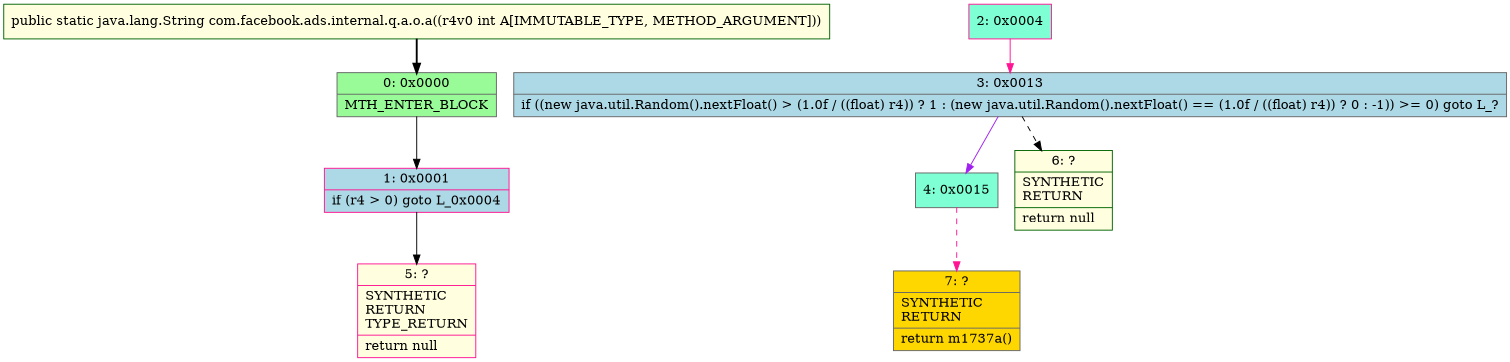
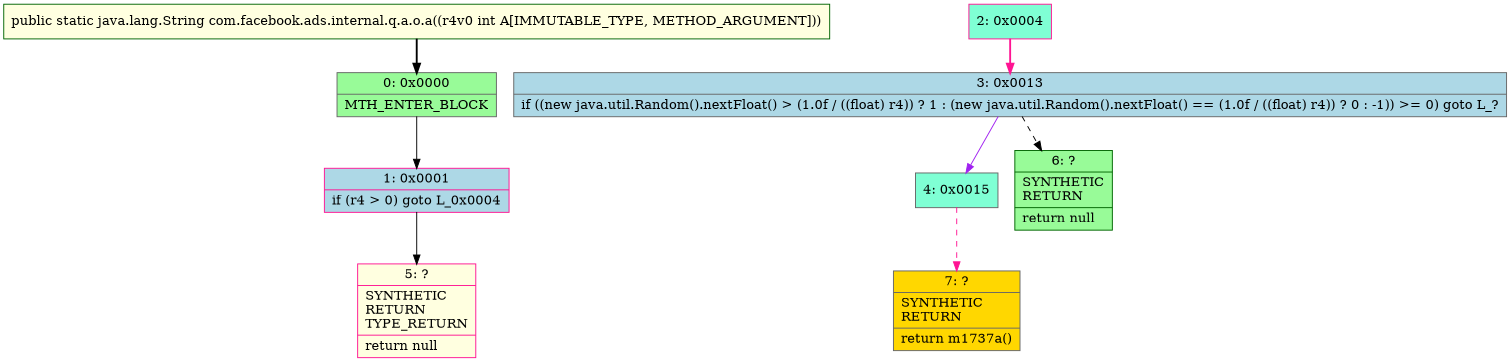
(1010, 51) -> (1010, 51)
(1064, 190) -> (1064, 190)
